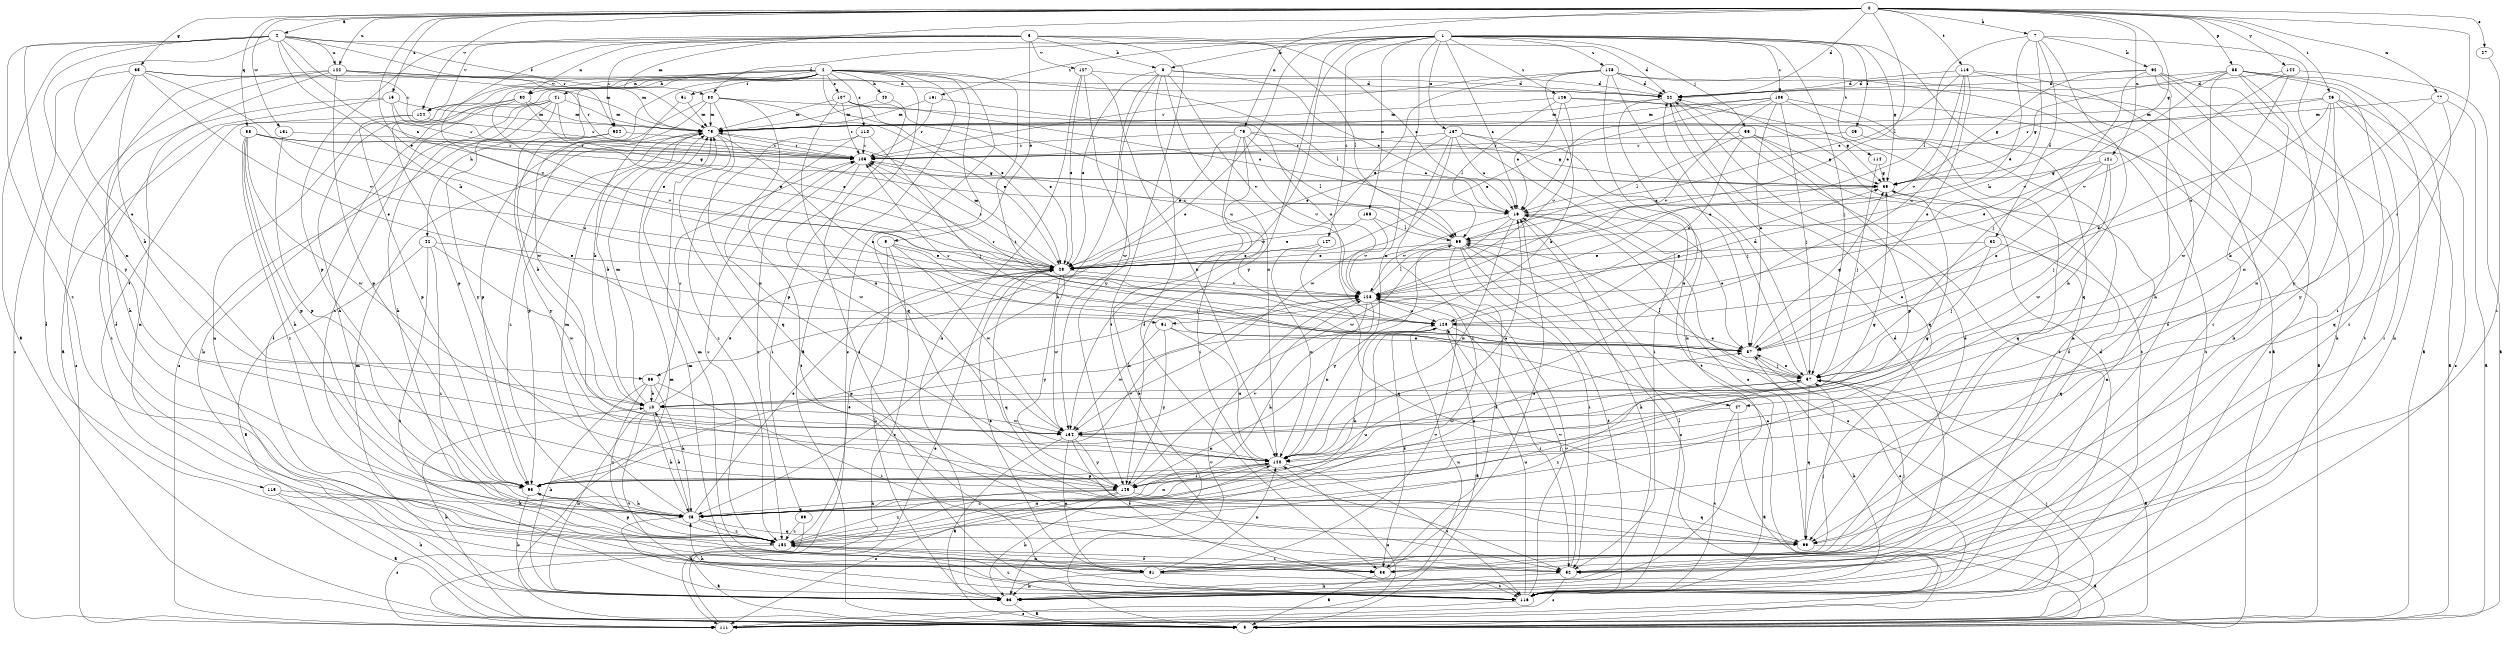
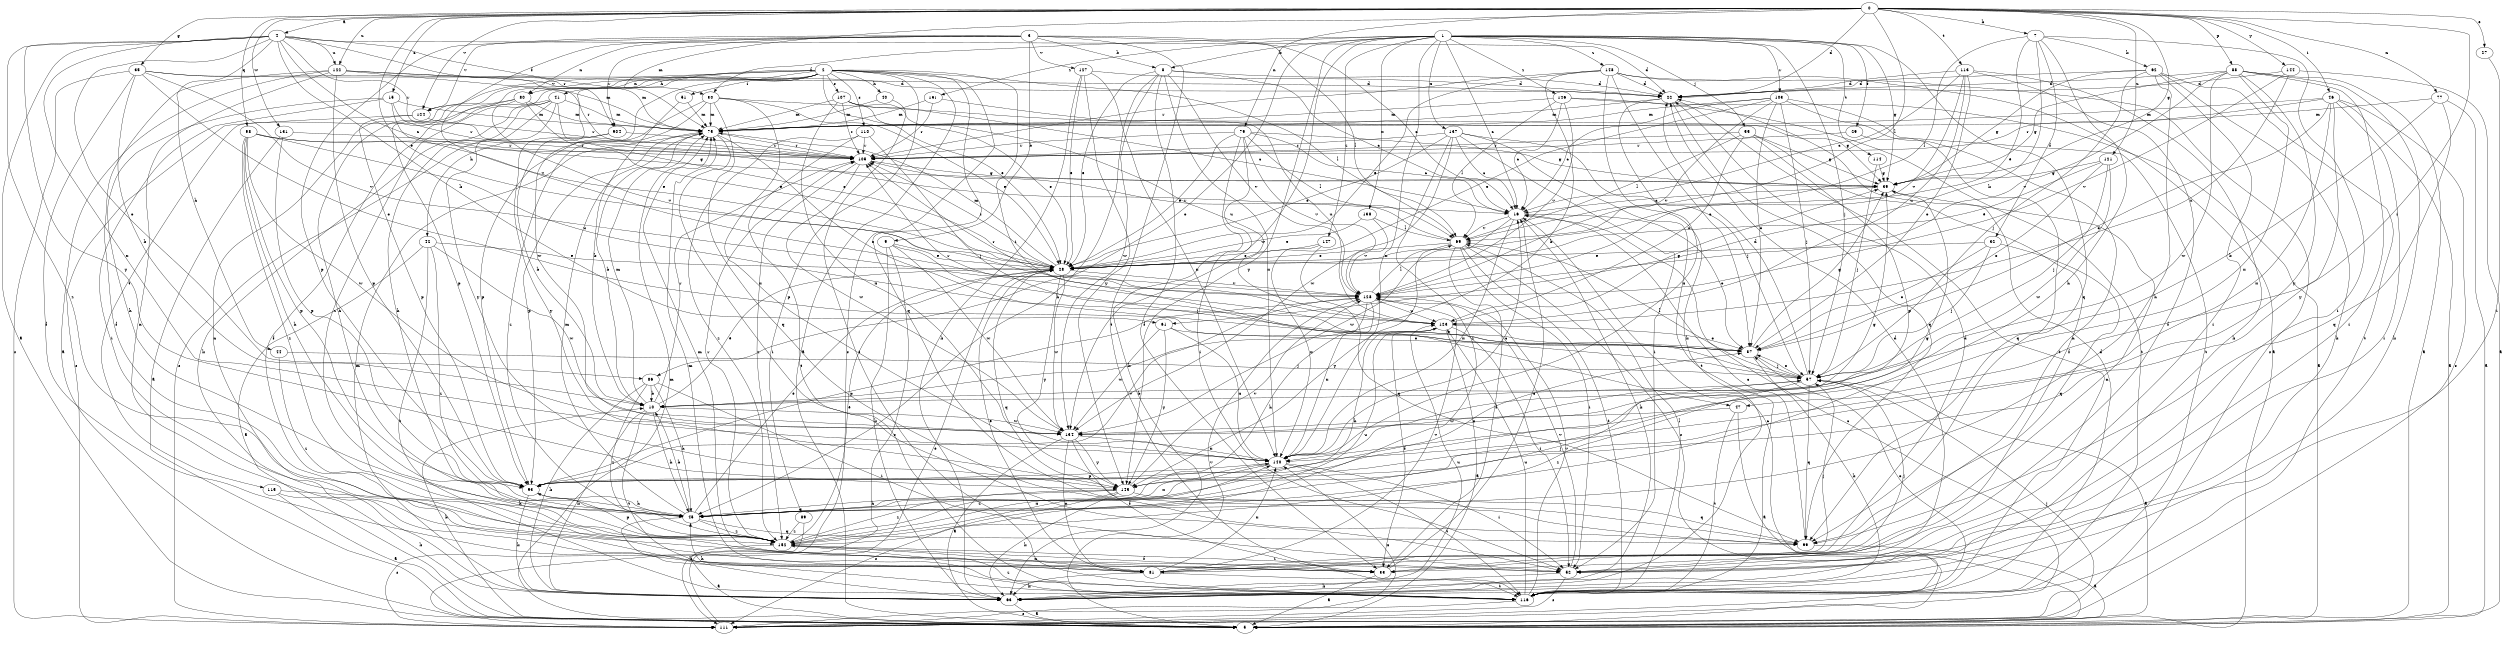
(1433, 242) -> (1487, 224)
none -> (279, 352)
(1215, 470) -> (1431, 495)
none -> (461, 612)
